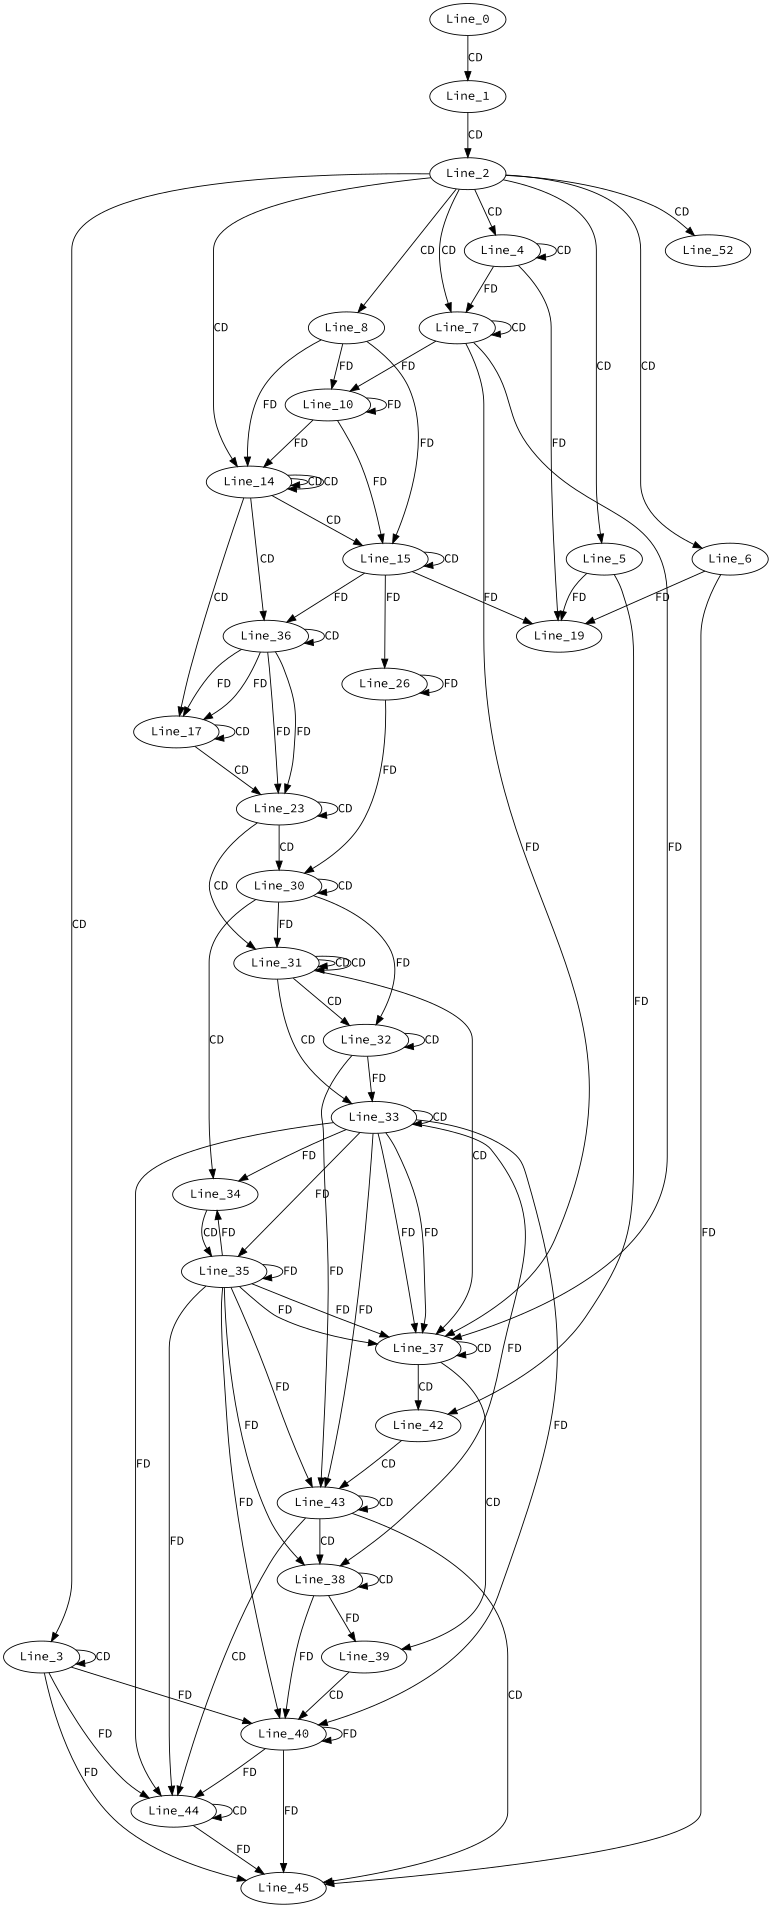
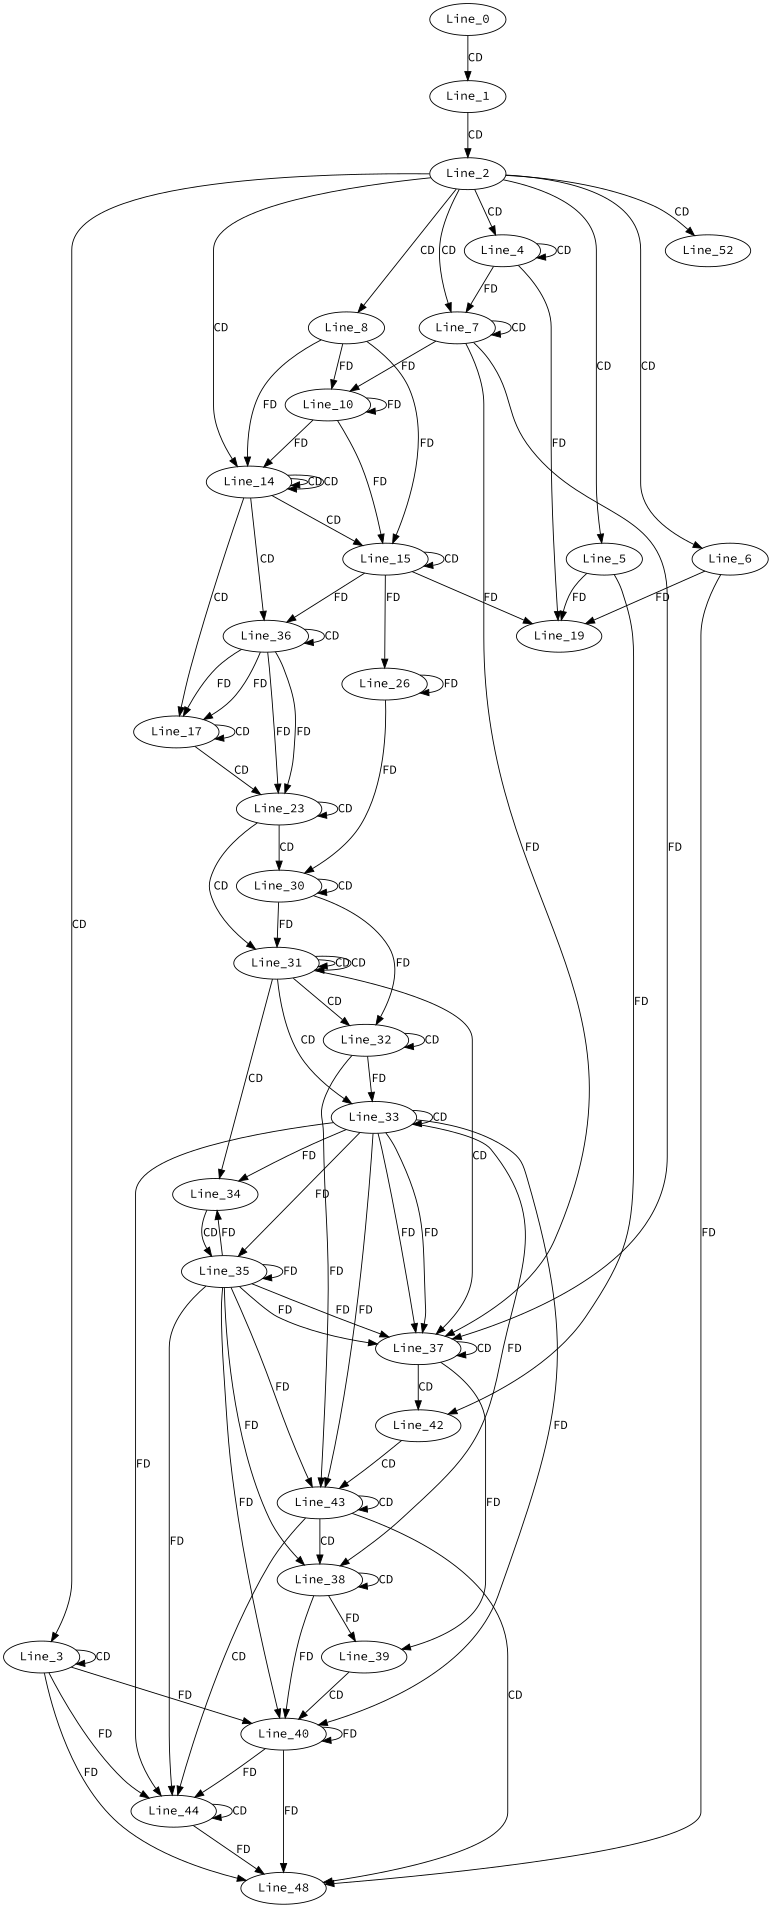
(209, 1025) -> (247, 1074)
(493, 1503) -> (493, 1503)
(284, 1888) -> (284, 1888)
